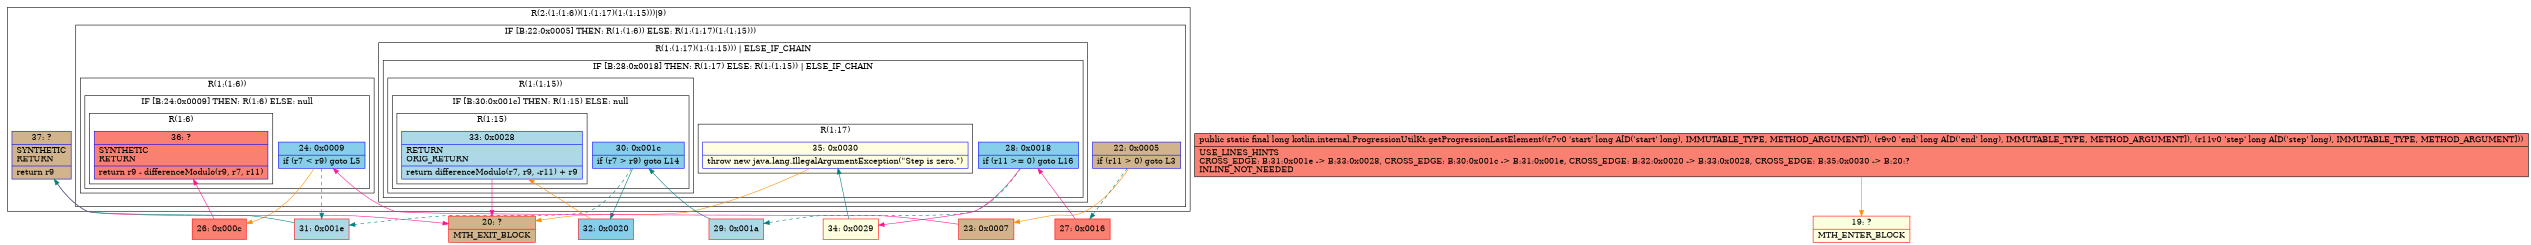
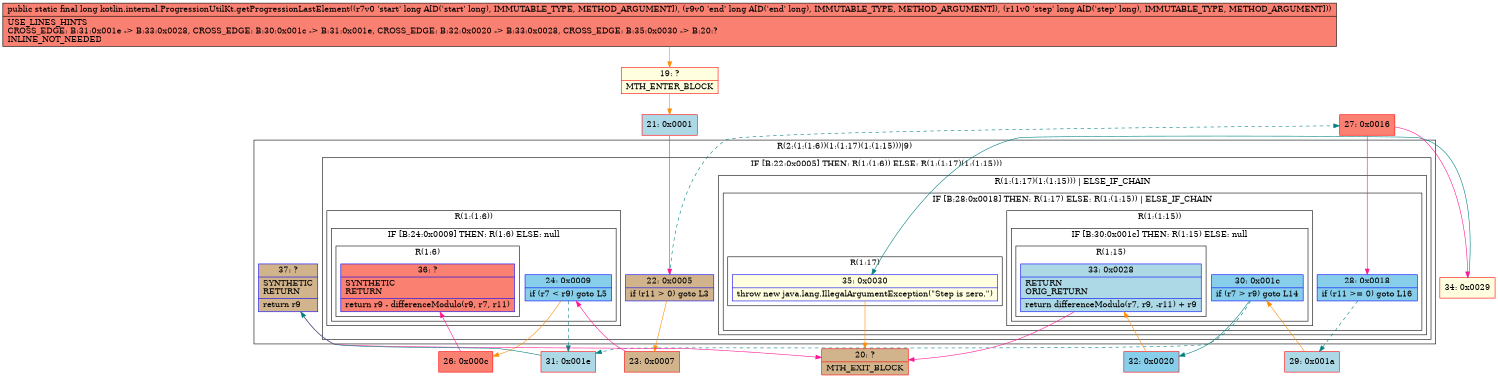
none -> (670, 125)
(679, 199) -> (1279, 317)
(961, 214) -> (1453, 186)
